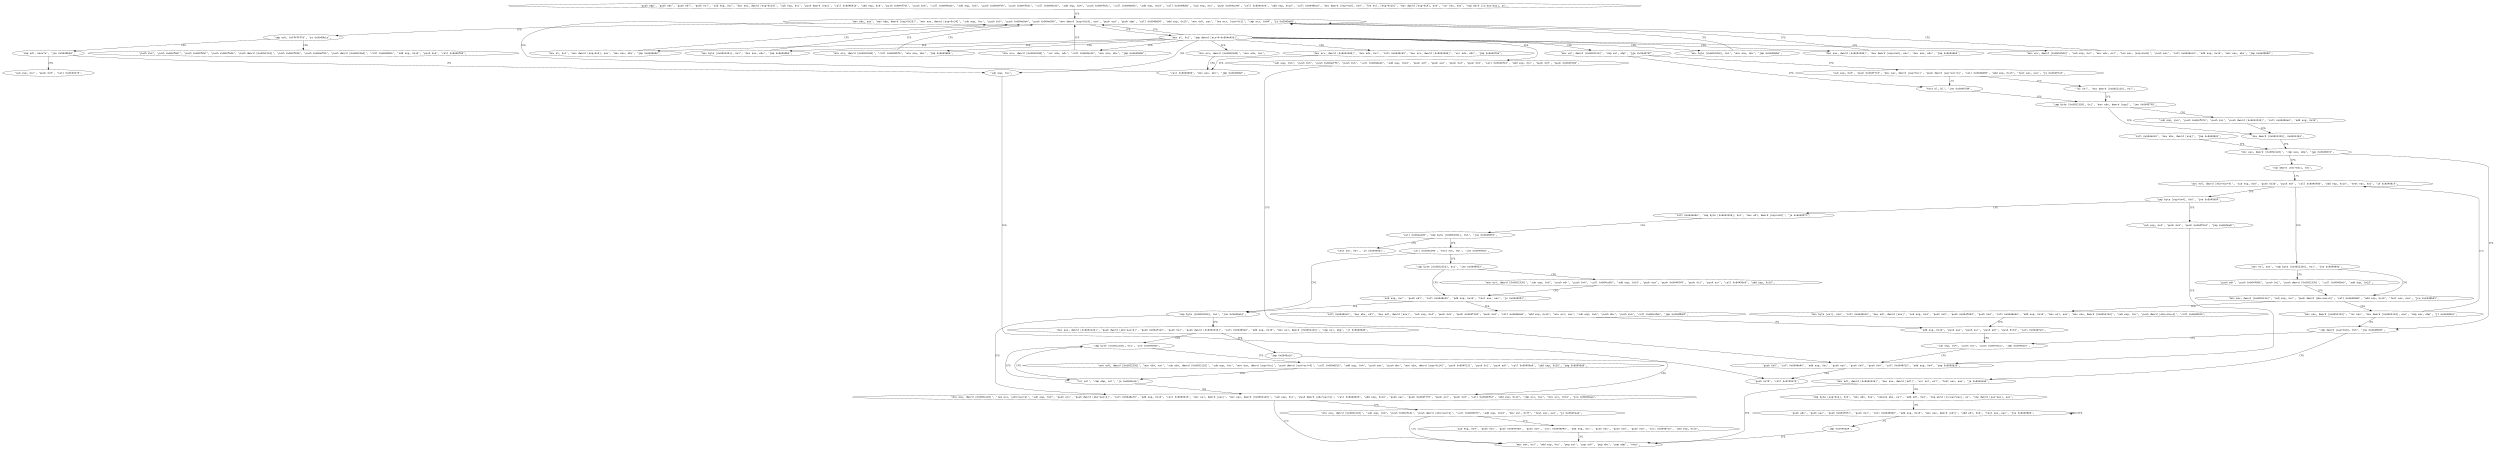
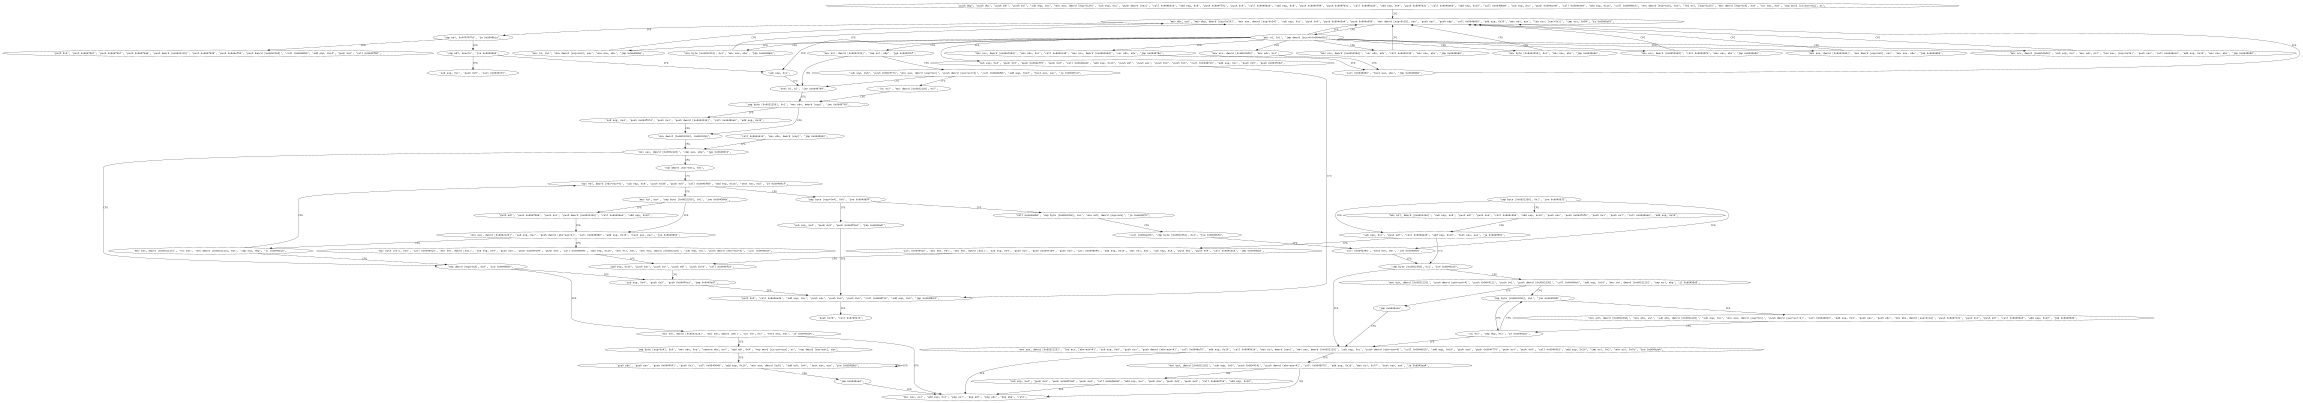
(1208, 73) -> (1384, 73)
(1362, 251) -> none
(1451, 258) -> (1652, 229)
(1256, 341) -> (791, 80)
